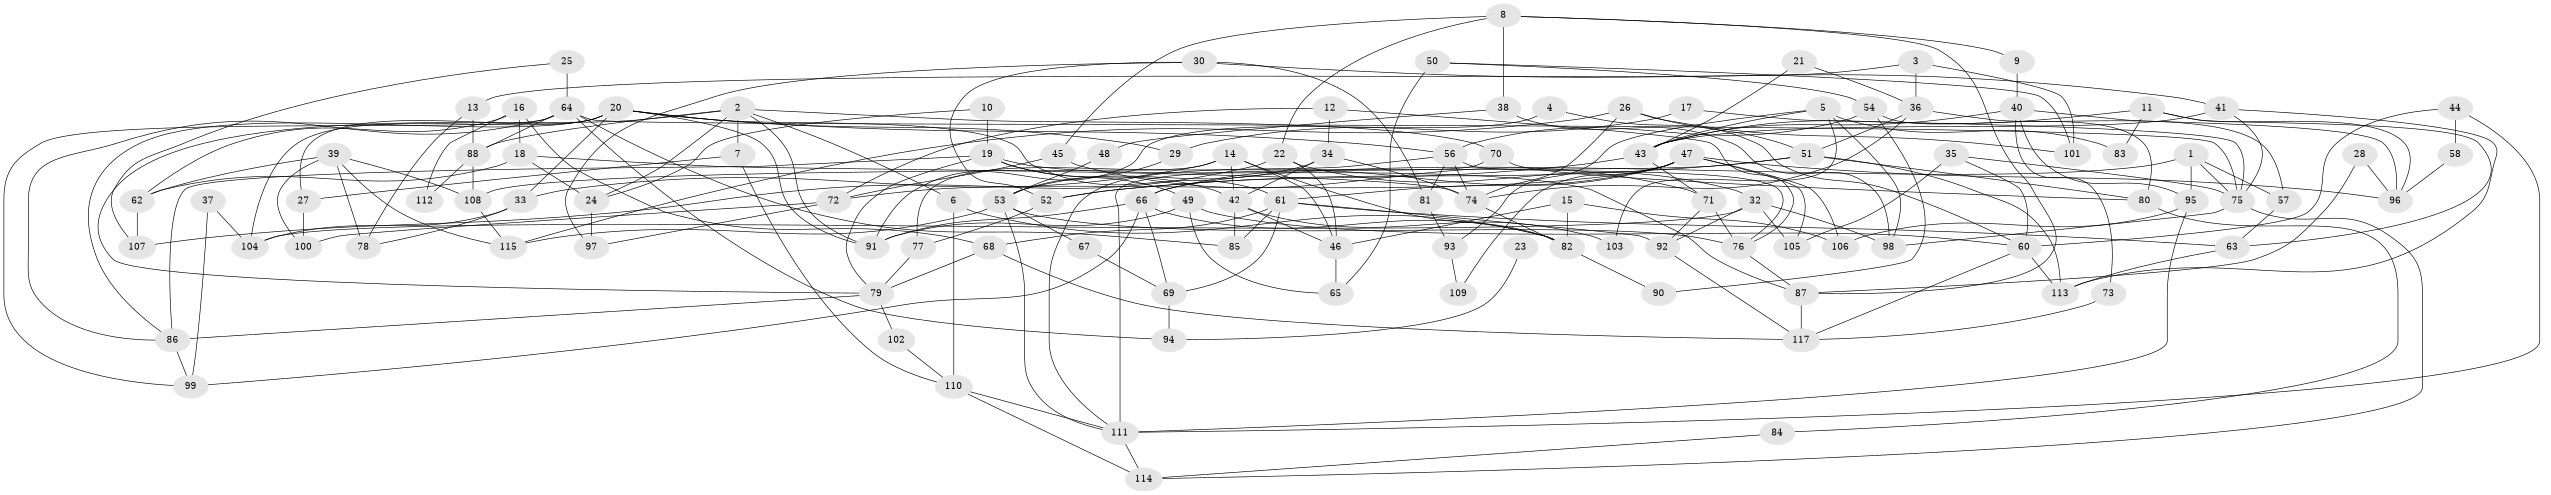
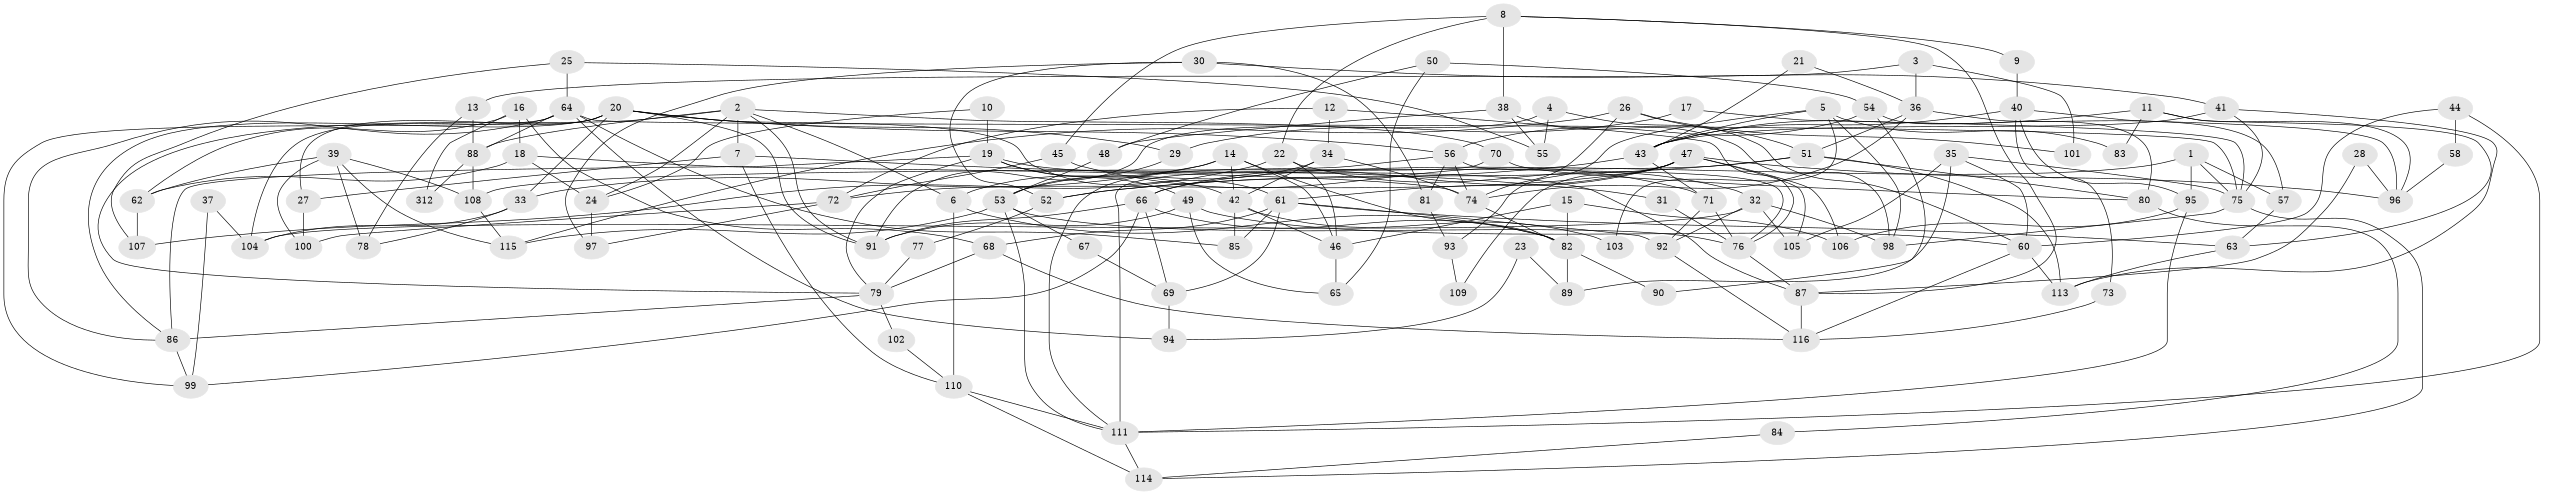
(1693, 72) -> (1266, 103)
none -> (1543, 155)
(1047, 168) -> (1091, 176)
(425, 201) -> (425, 201)
none -> (1663, 201)
none -> (1567, 294)
(1801, 340) -> (1801, 340)
